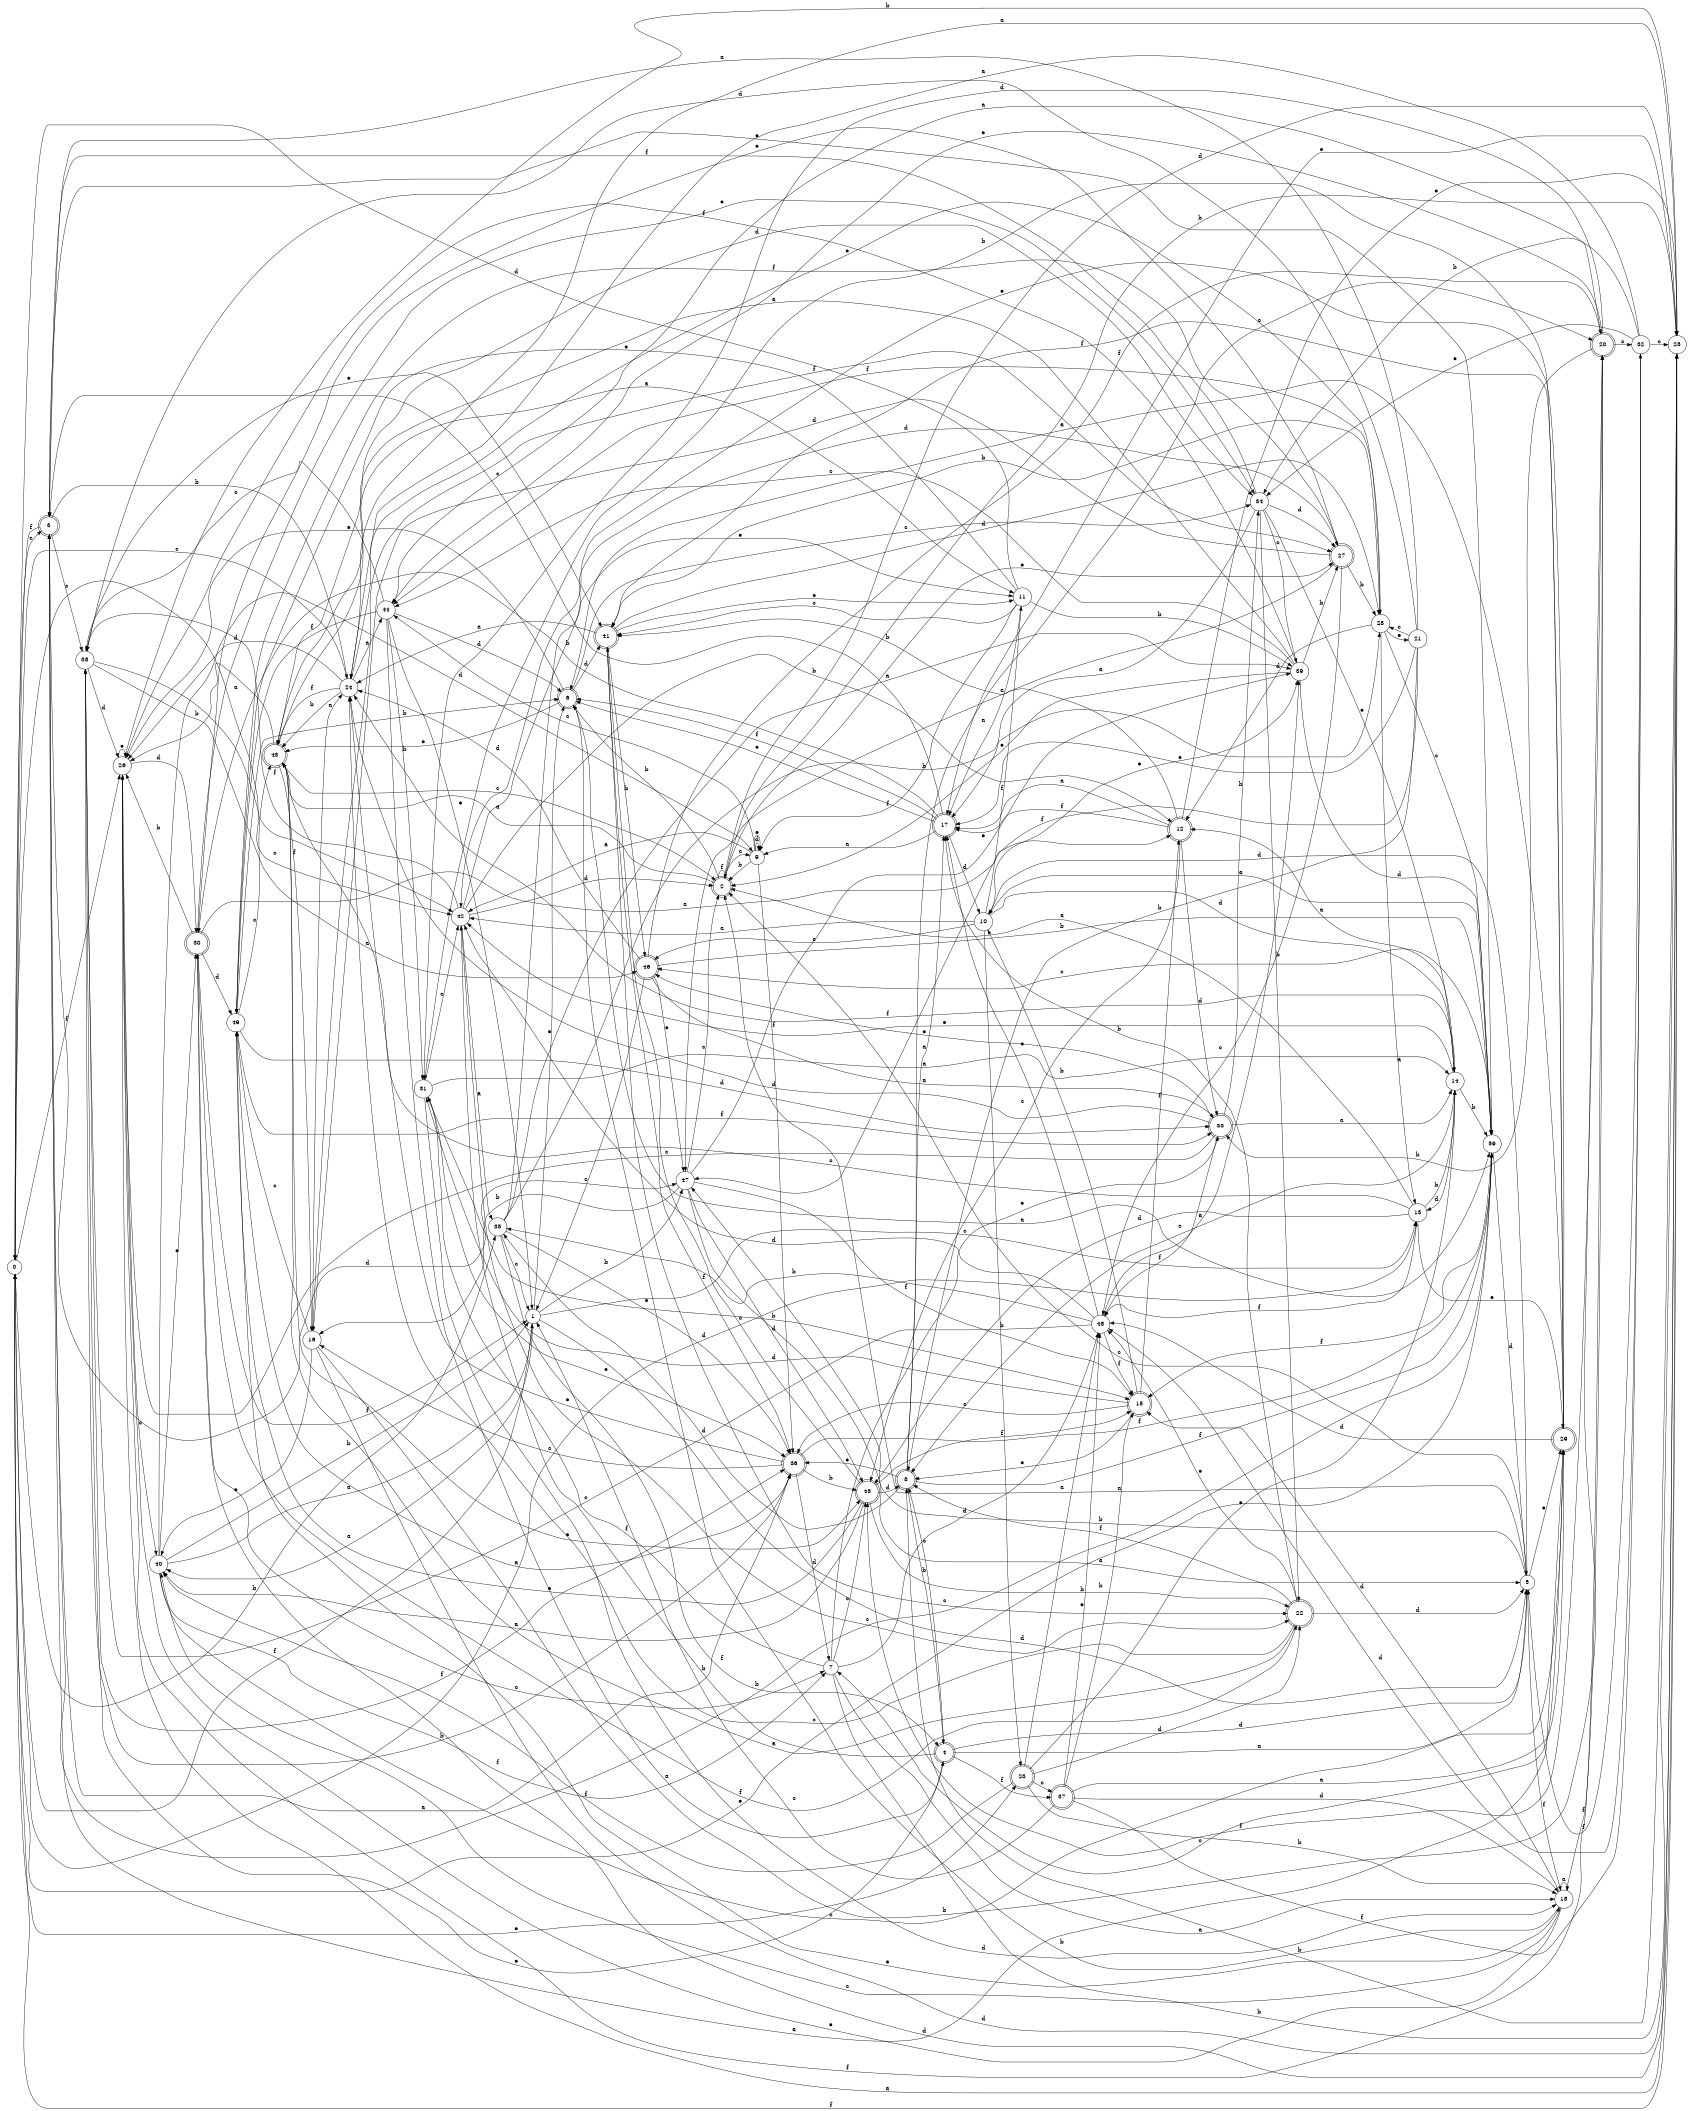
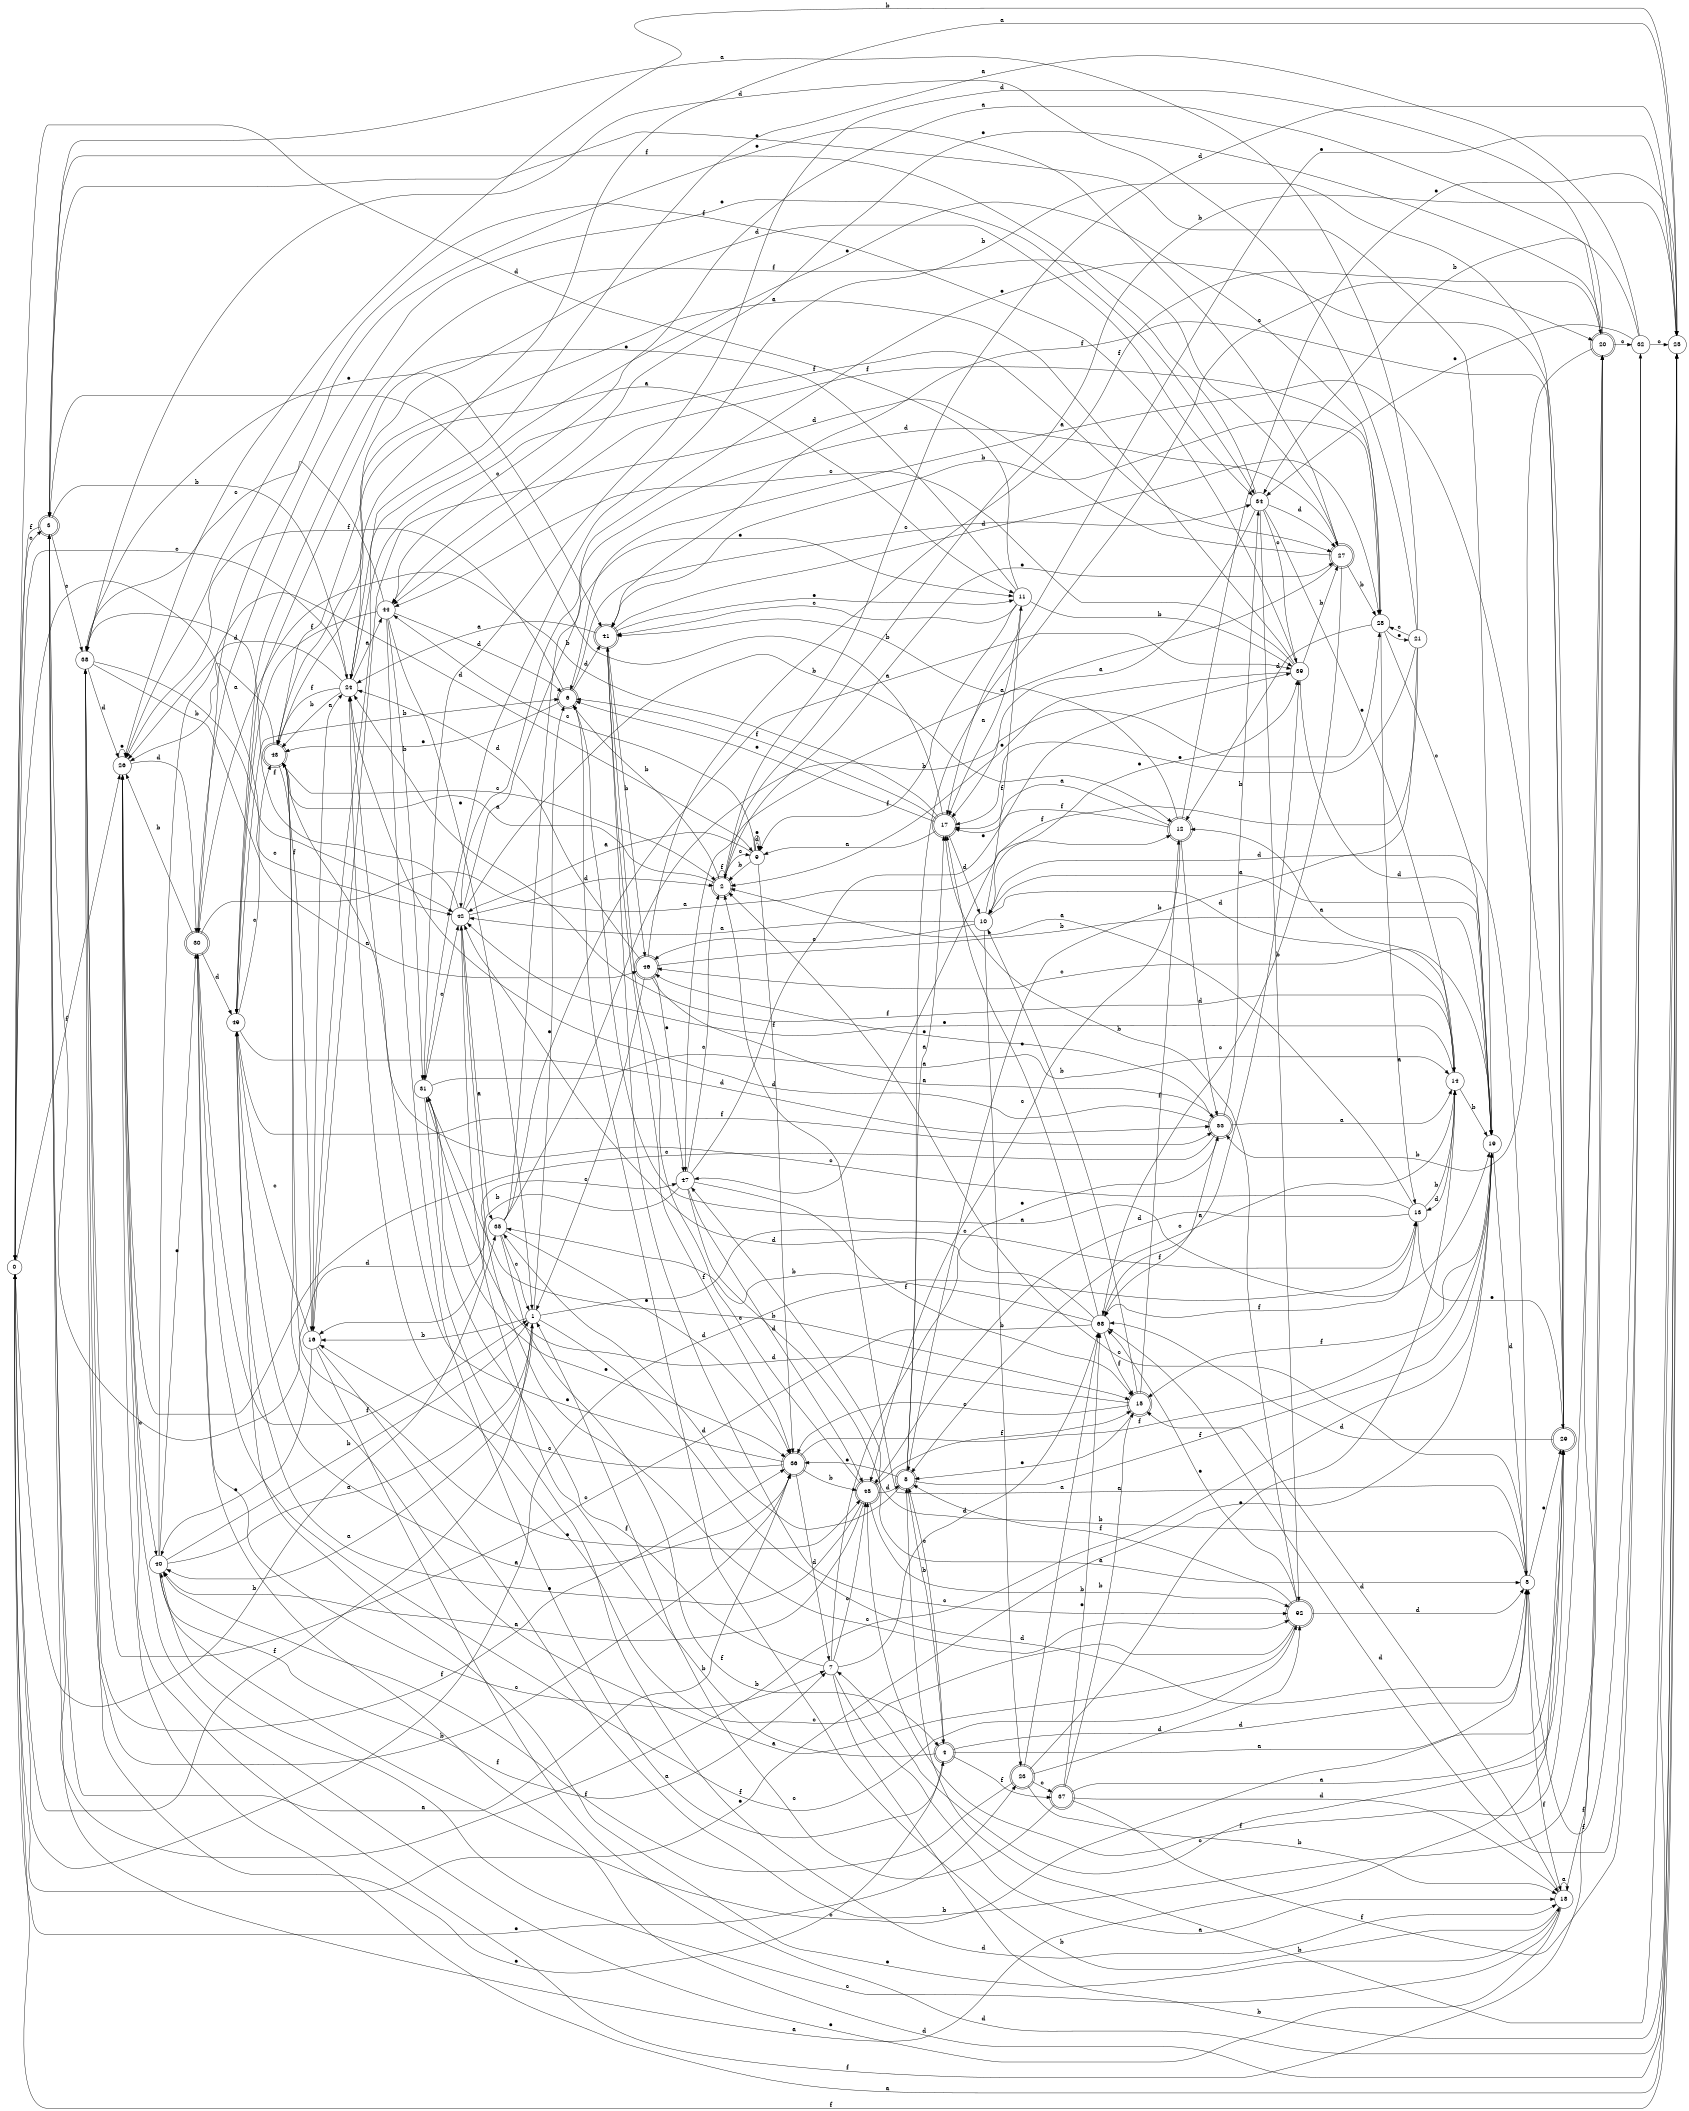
(349, 528) -> (349, 528)
(1492, 1144) -> (1492, 1144)
(620, 1263) -> (427, 1339)
(1101, 1324) -> (1101, 1324)
(1300, 1614) -> (1300, 1614)
